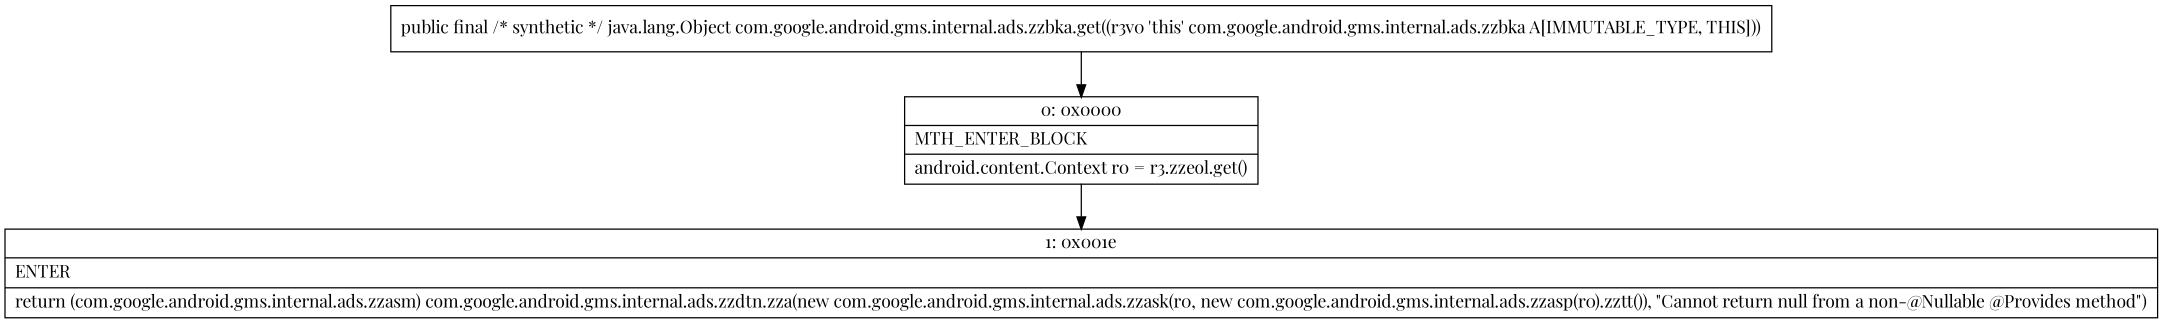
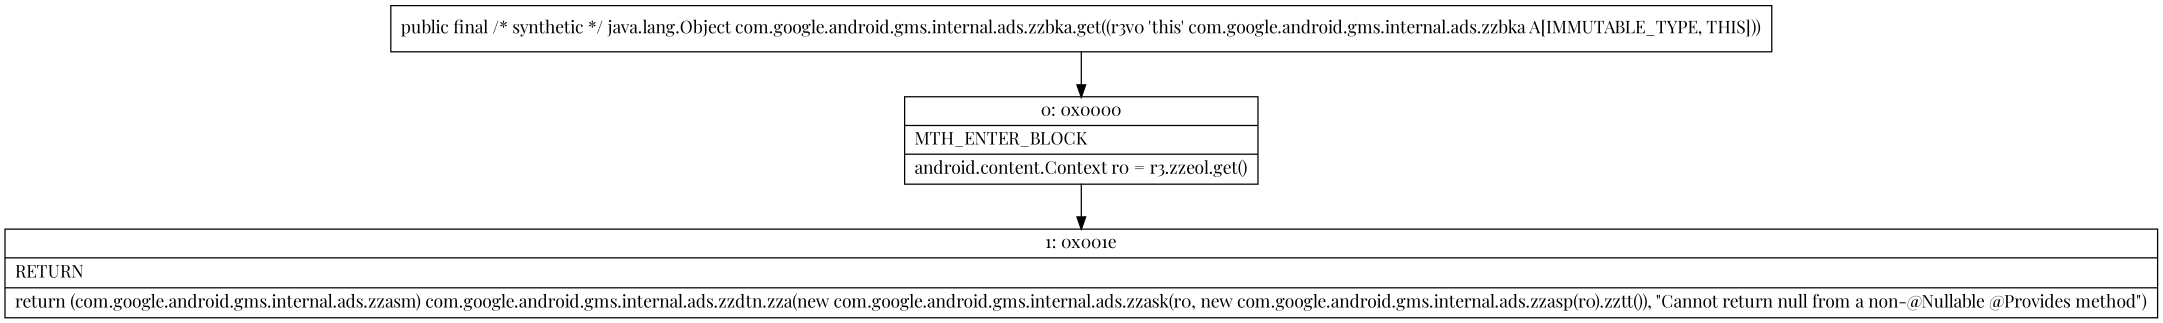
(43, 272) -> (49, 272)
